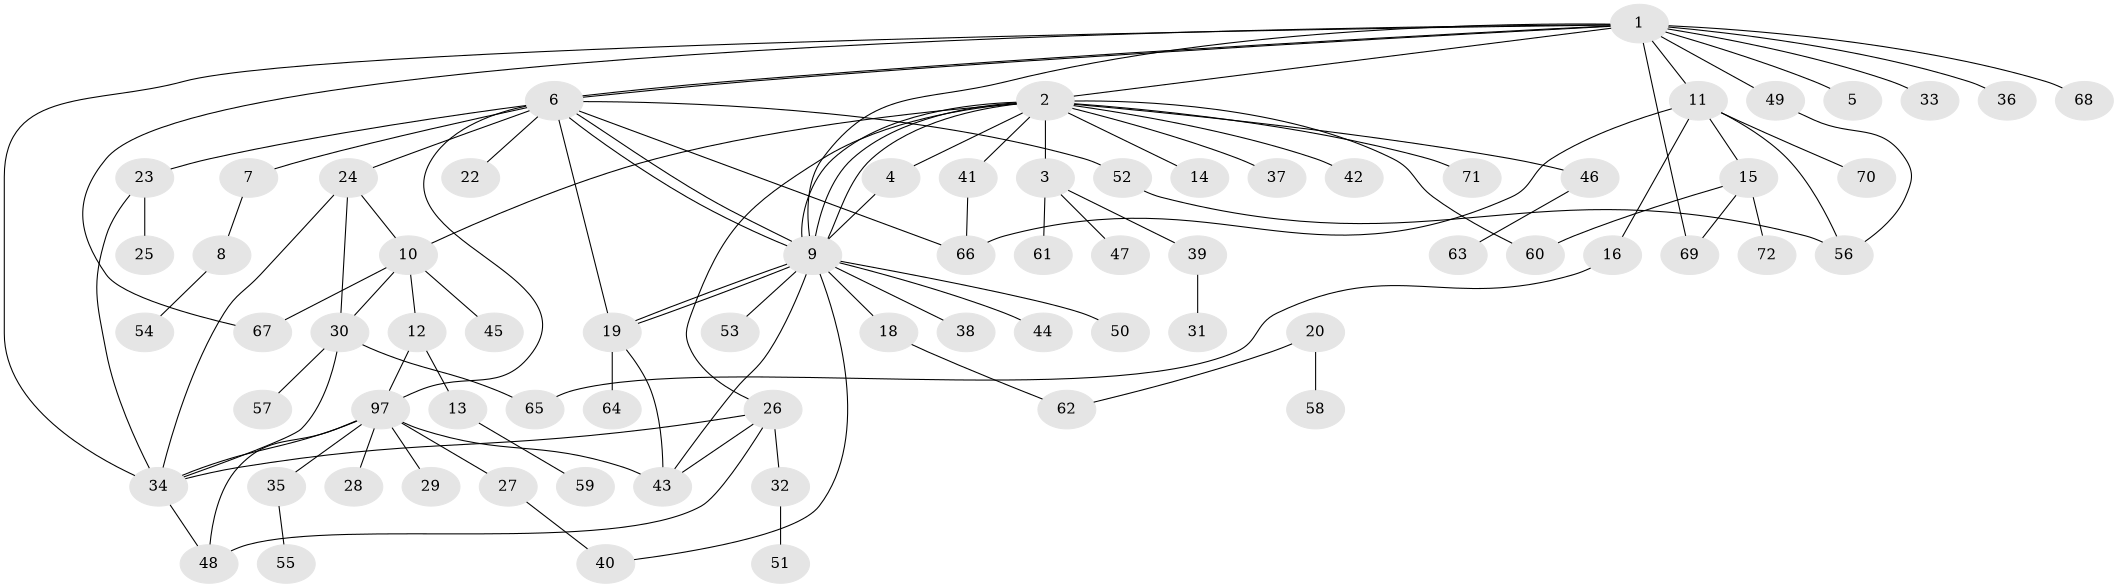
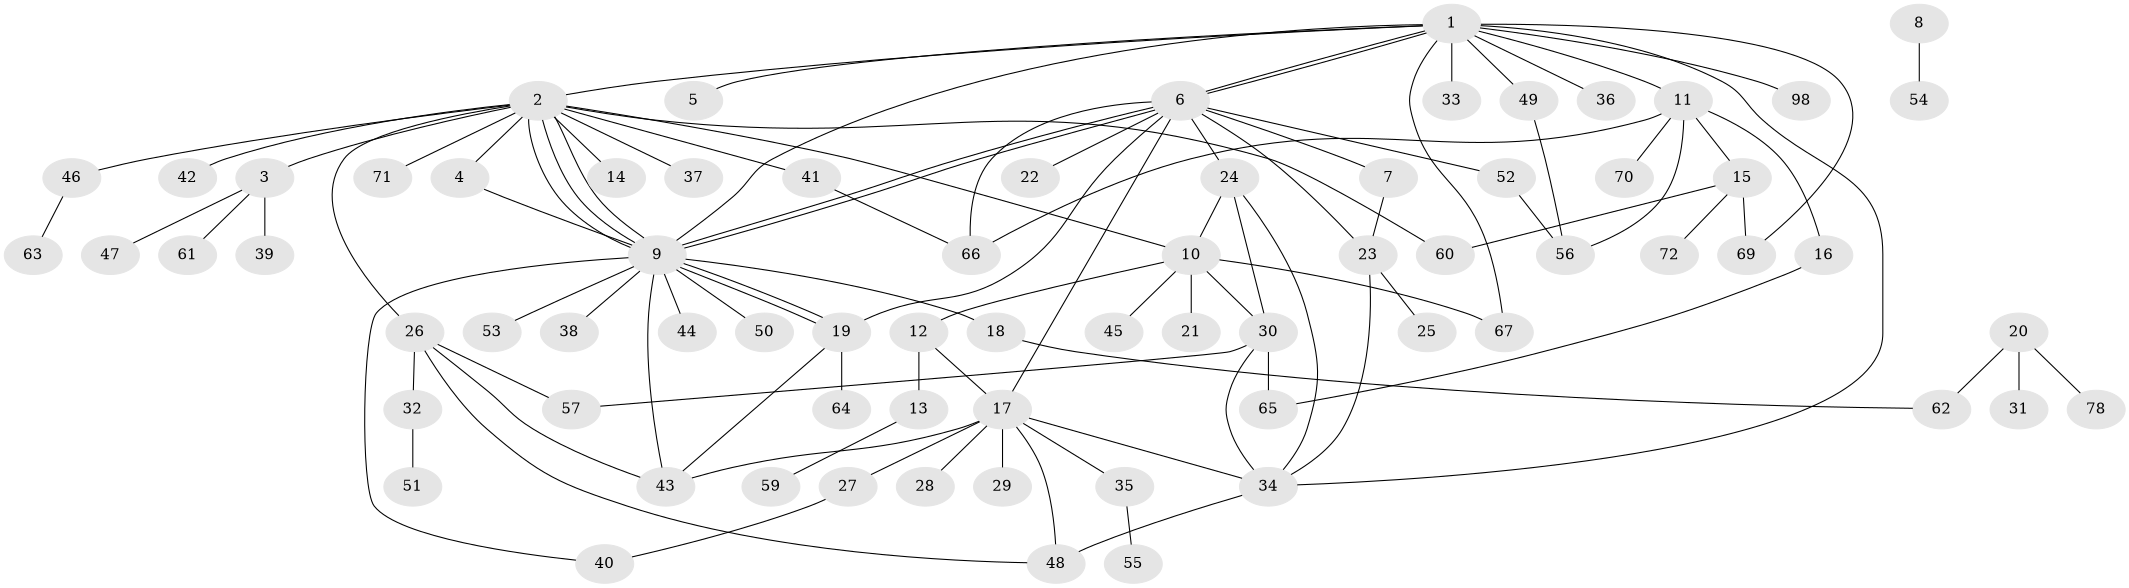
(2084, 101) -> (1801, 101)
(235, 216) -> (1377, 222)
(1198, 294) -> (2019, 371)
none -> (1191, 332)
(381, 410) -> (1003, 410)
(1316, 410) -> (2096, 410)
(423, 447) -> (493, 371)
